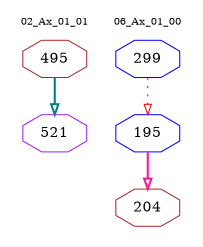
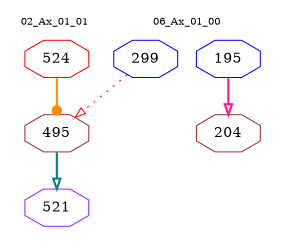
none -> (57, 59)
(148, 91) -> (112, 87)
